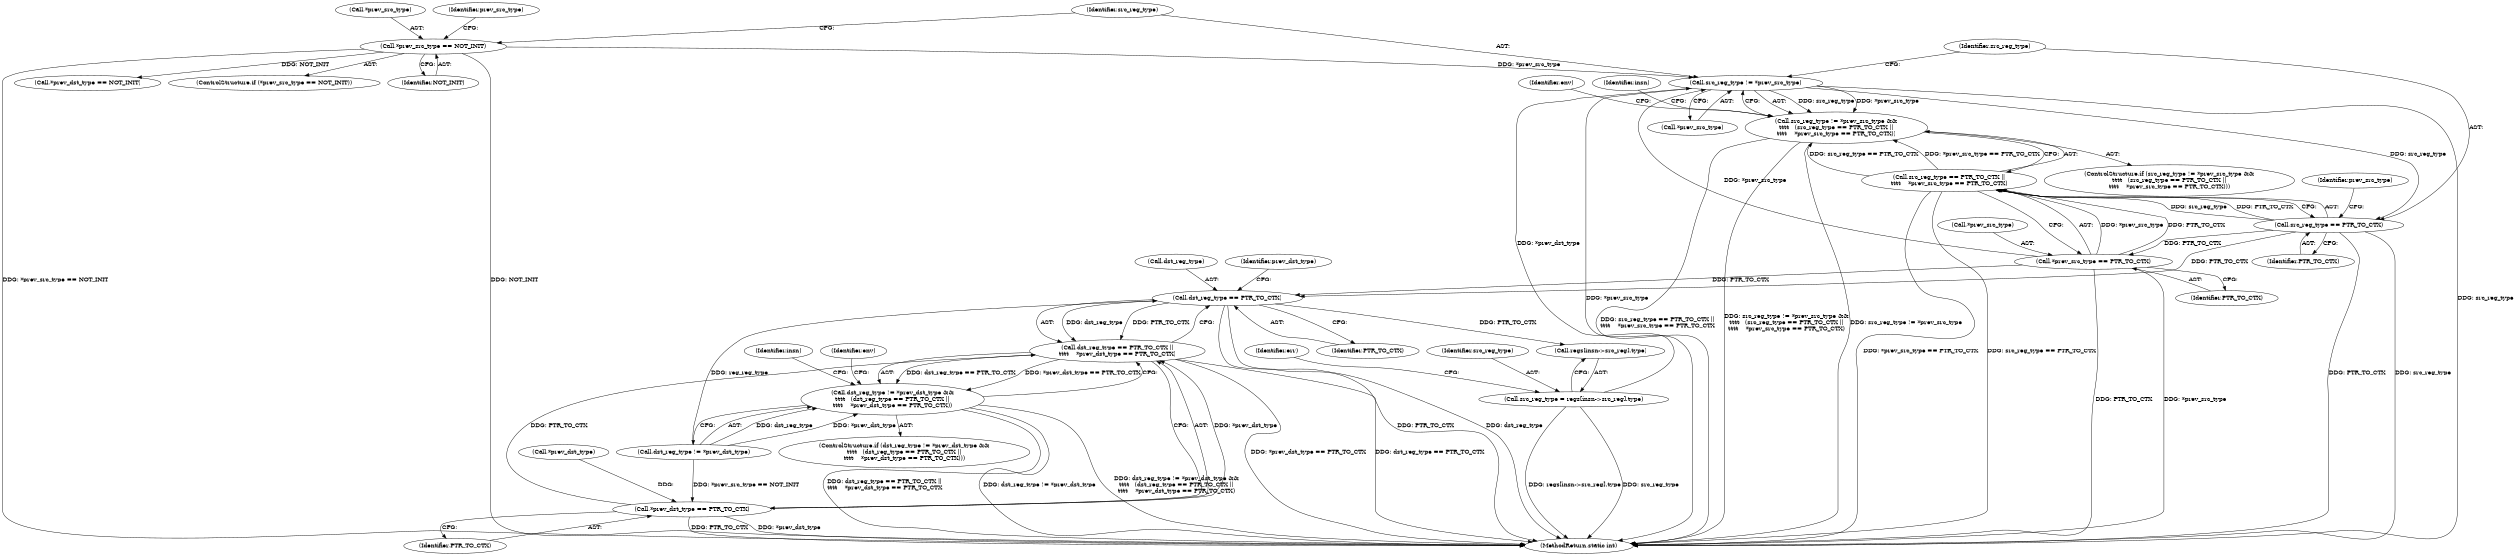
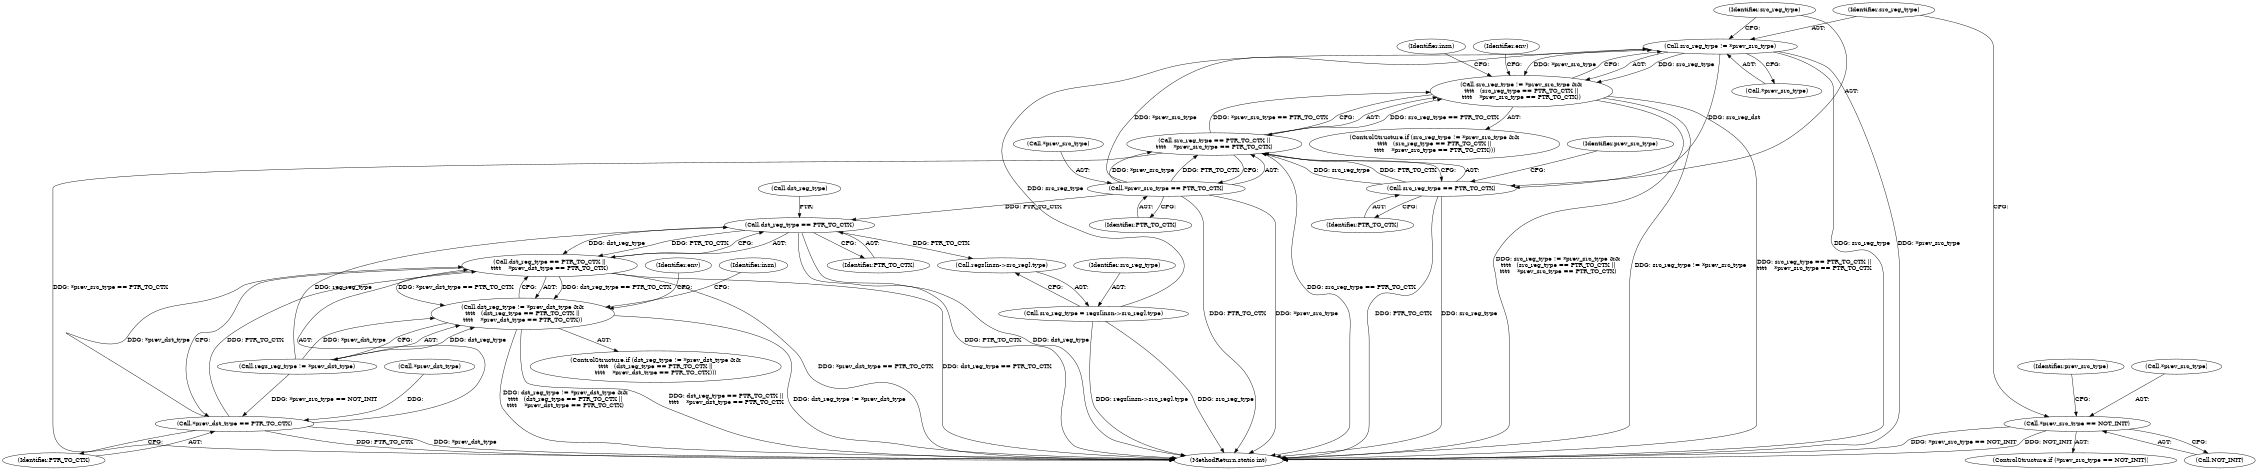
(1098, 55) -> none
(88, 83) -> none
(433, 83) -> (2220, 460)
(2418, 154) -> (1734, 118)
(2202, 237) -> none
(1549, 243) -> (1055, 189)
(1278, 262) -> none
(1213, 280) -> (808, 207)
(1805, 285) -> none
(1277, 351) -> none
(694, 452) -> (297, 367)
